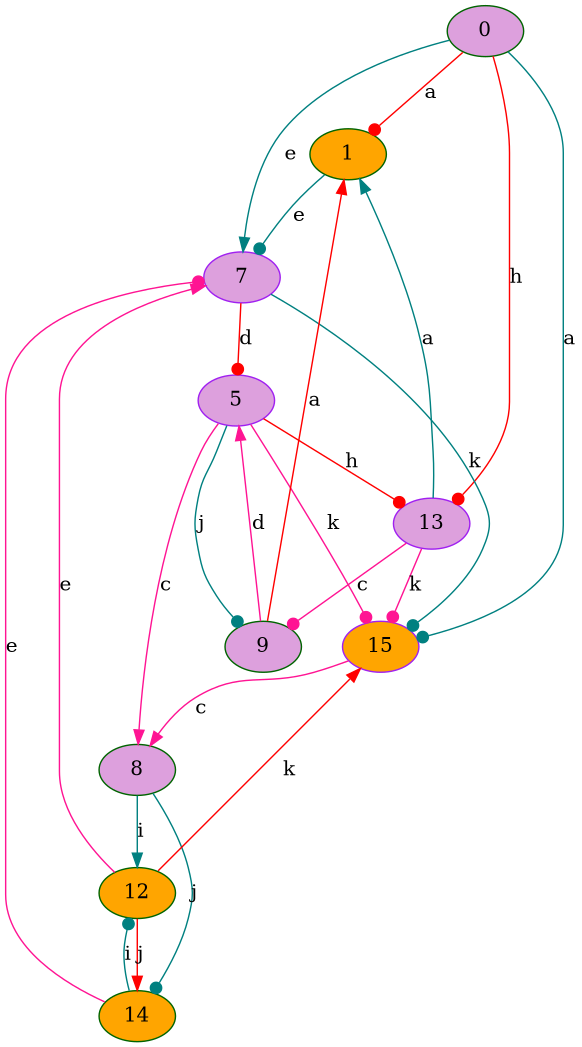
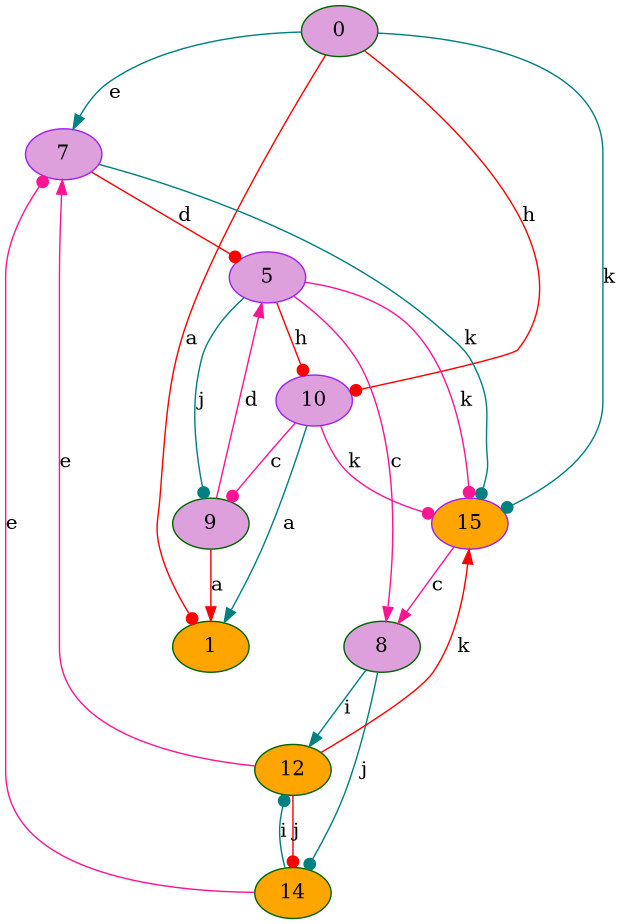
(291, 207) -> none
(570, 339) -> (609, 277)
(432, 524) -> (314, 401)
(137, 948) -> (293, 826)
